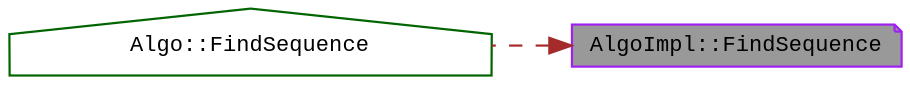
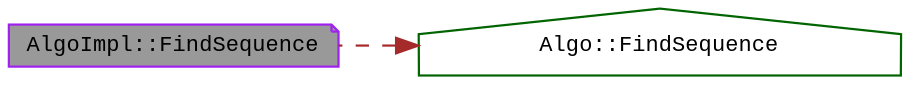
(520, 46) -> (367, 46)
